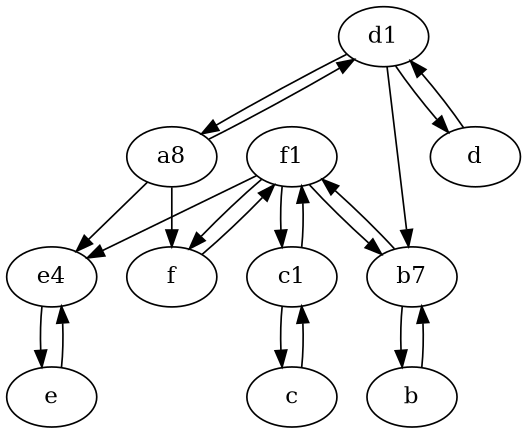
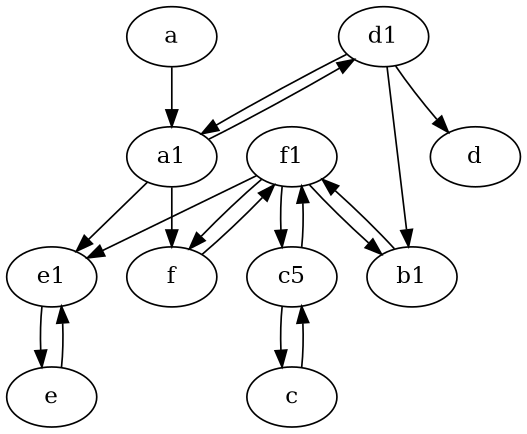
none -> (172, 37)
(443, 100) -> none
(172, 157) -> (172, 157)
(52, 277) -> (52, 277)
(292, 277) -> (292, 277)
(412, 277) -> (412, 277)
(412, 397) -> none
